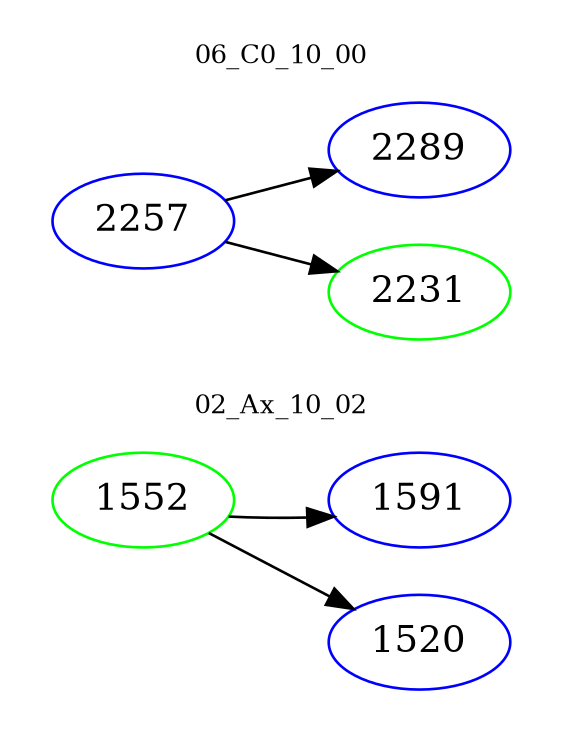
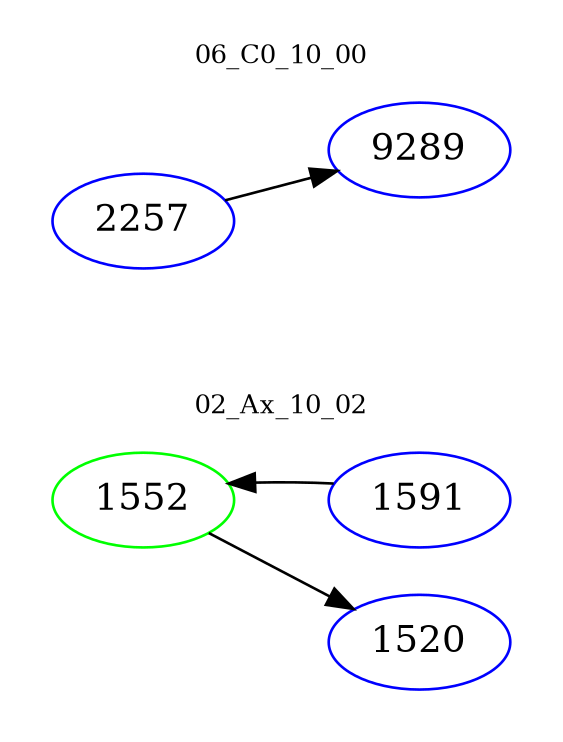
(420, 150) -> (420, 150)
(420, 292) -> none
(268, 518) -> (294, 482)
